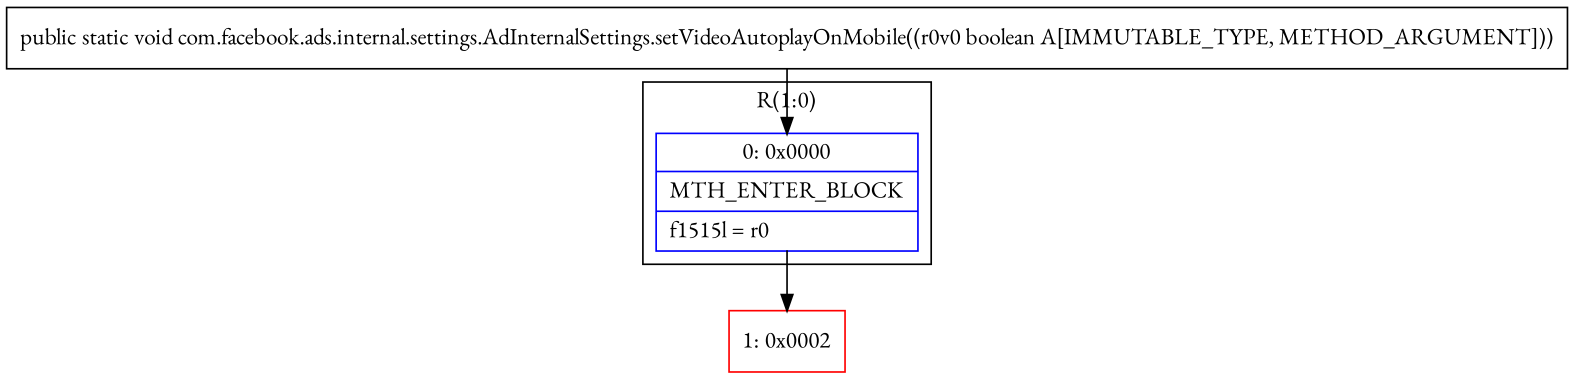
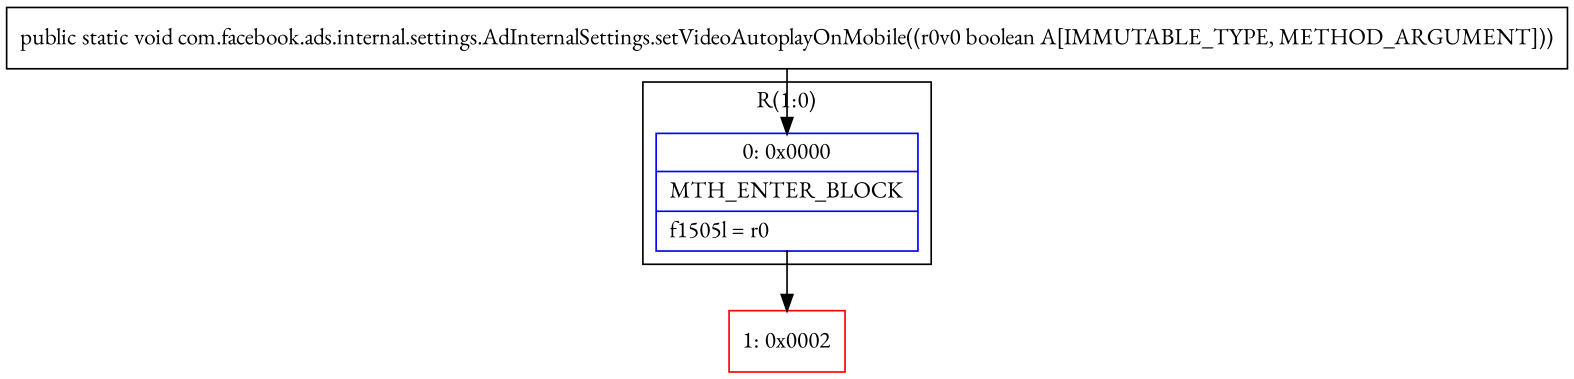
(720, 230) -> (720, 230)
